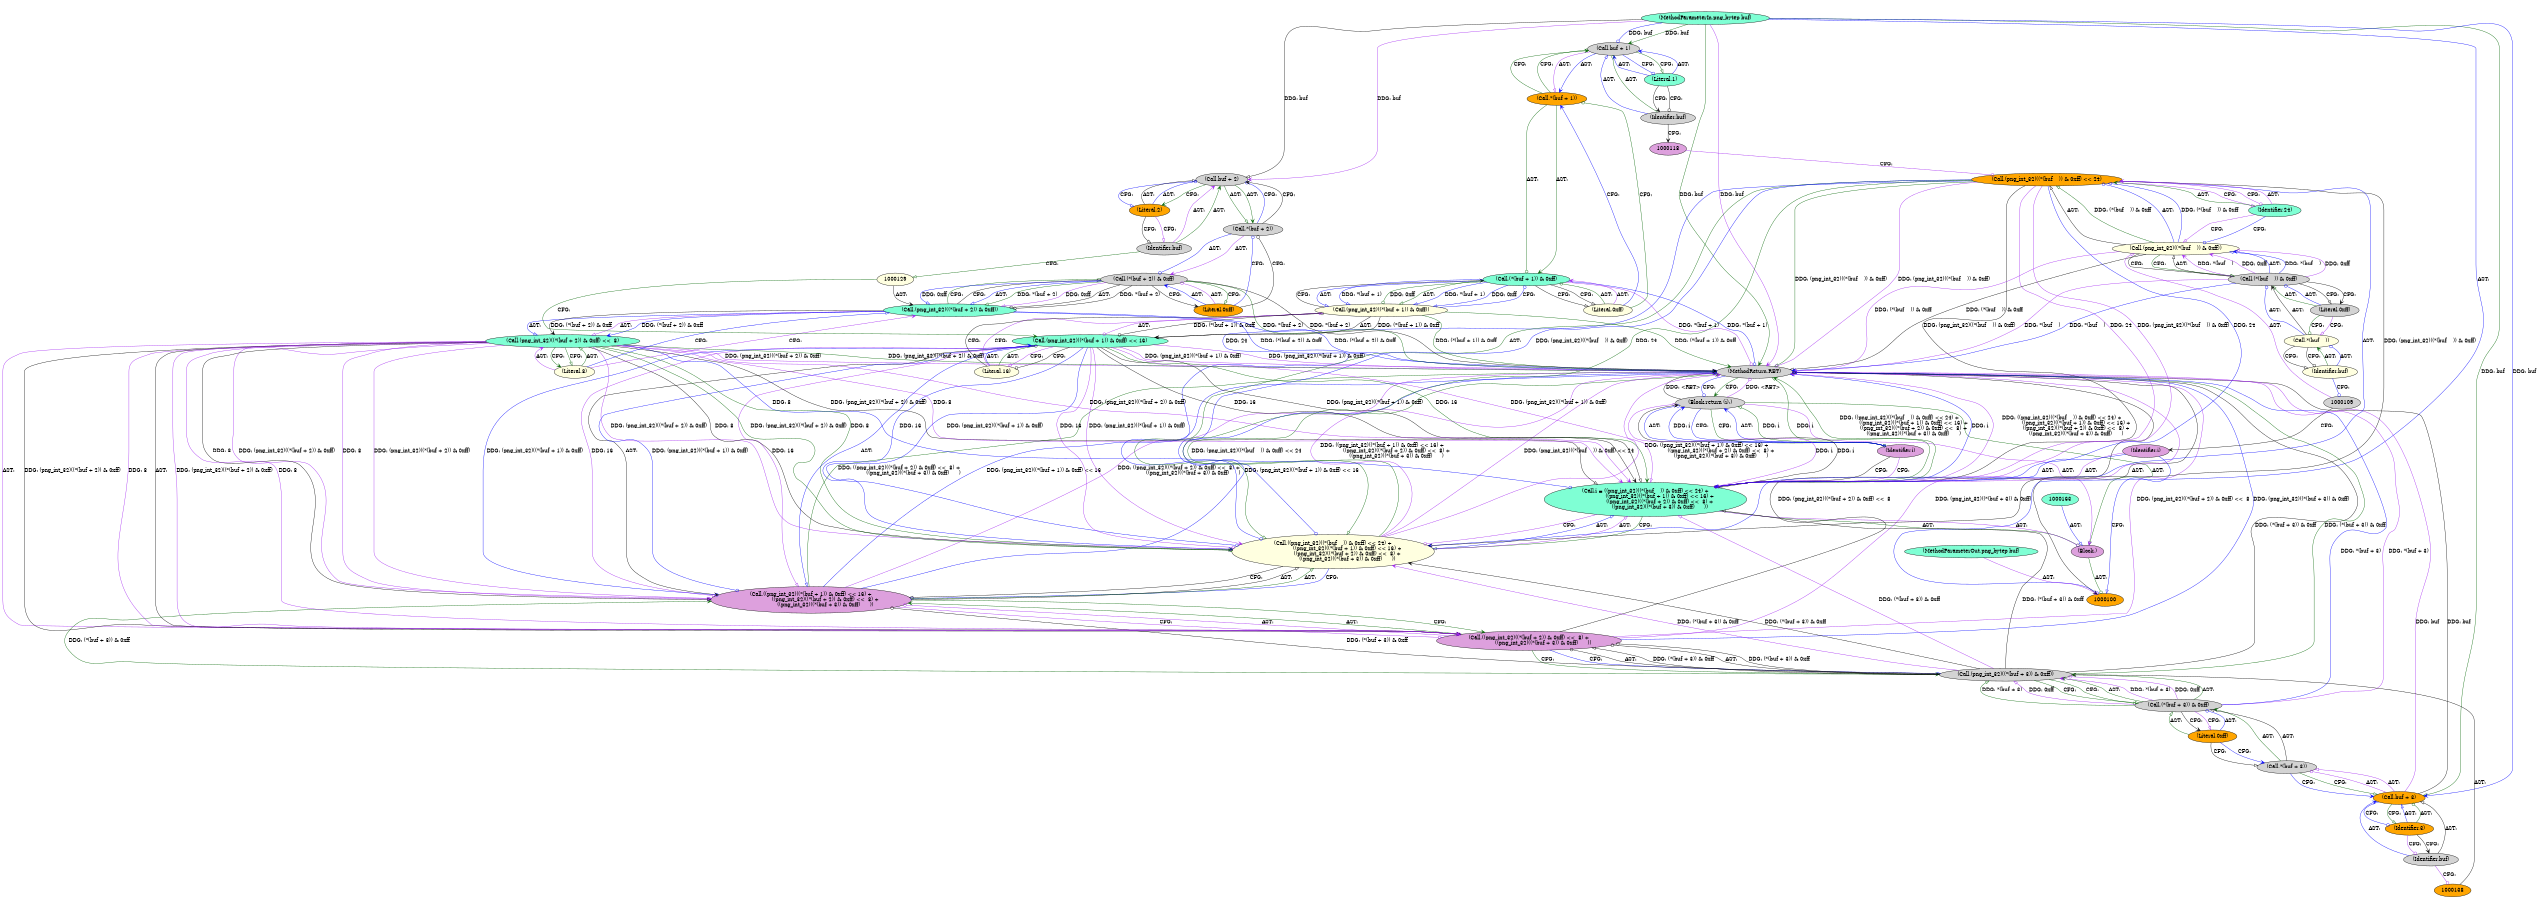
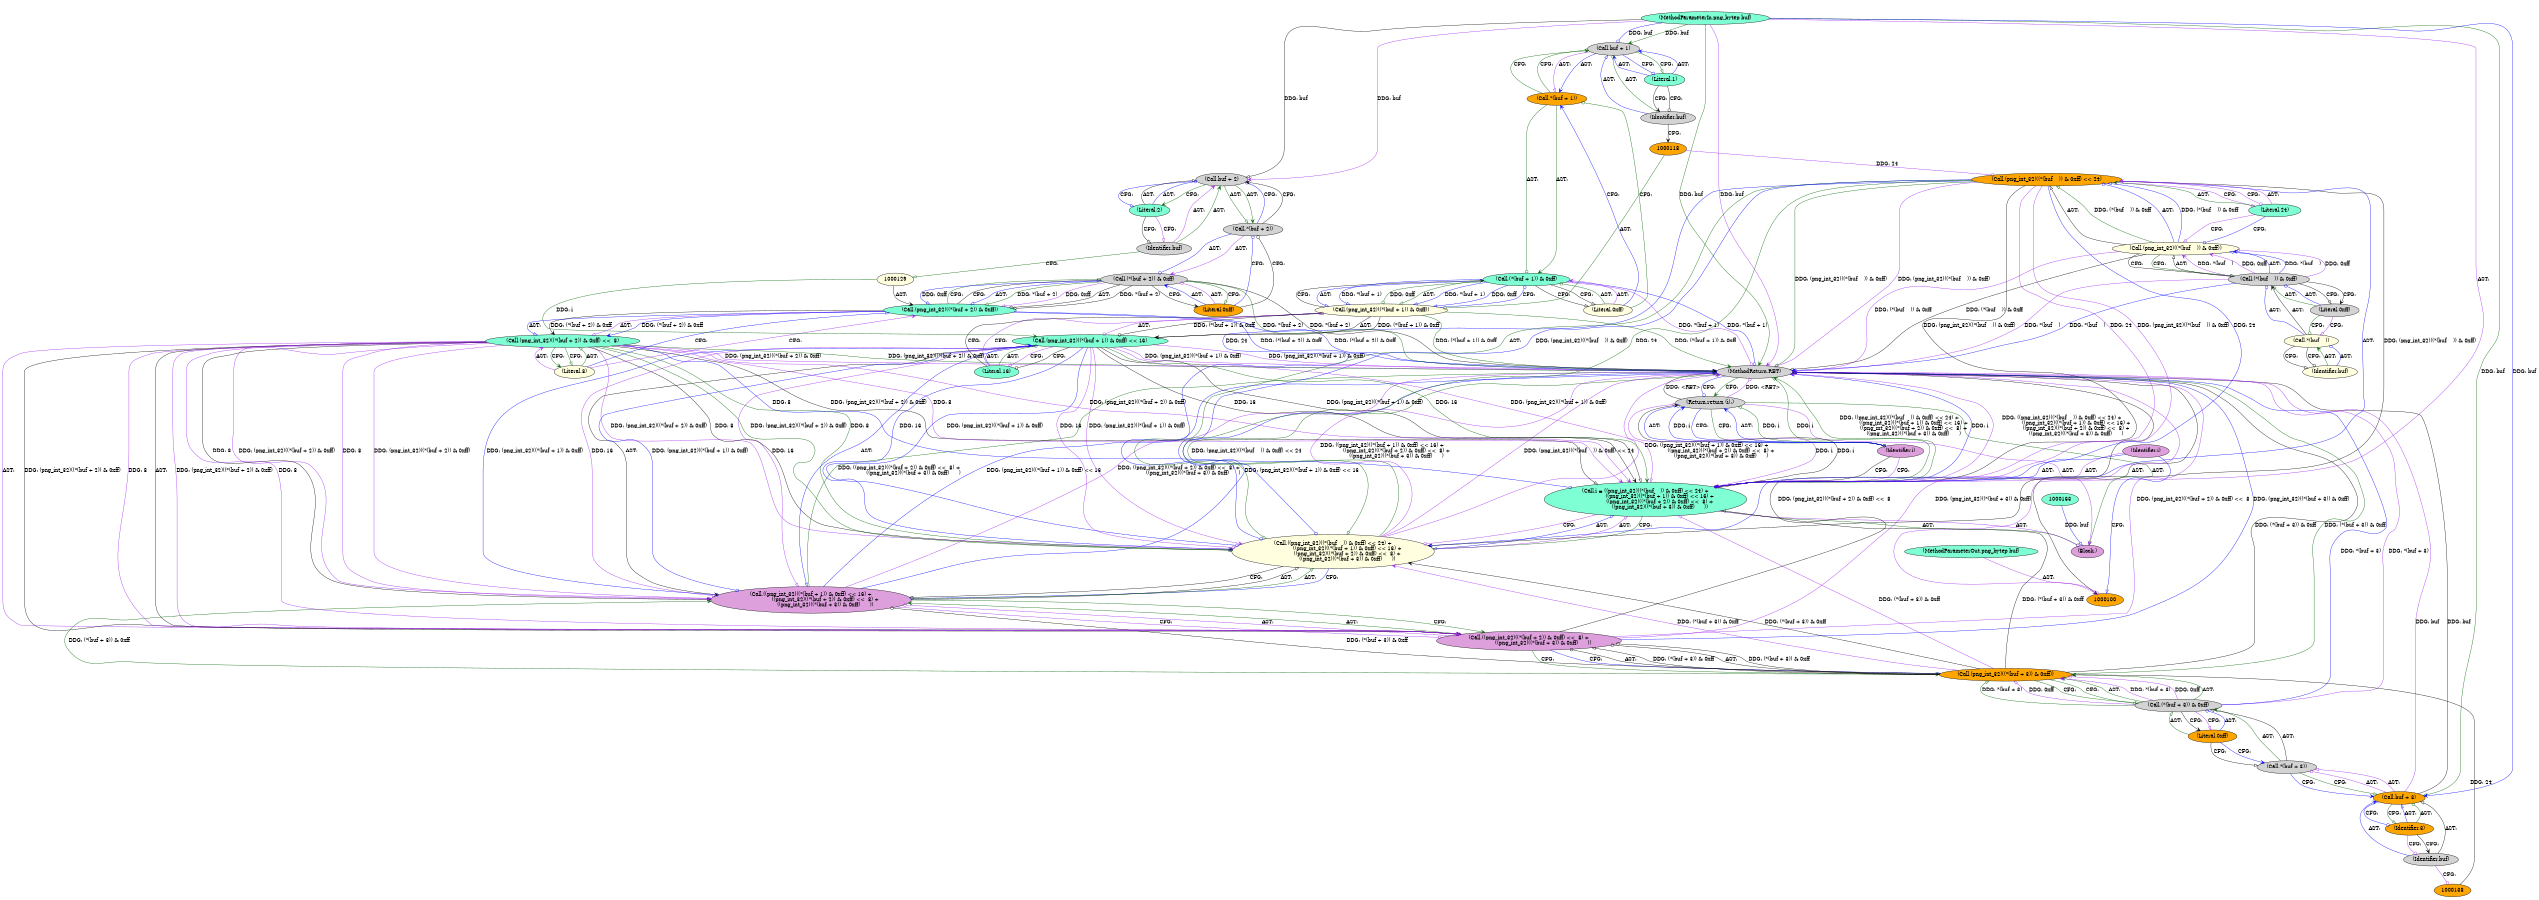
(1668, 149) -> (1668, 149)
(1887, 164) -> (1887, 164)
(1150, 210) -> (1150, 210)
(2275, 210) -> (2275, 210)
none -> (1583, 277)
(2478, 288) -> (2478, 288)
(565, 310) -> (565, 310)
(997, 372) -> (997, 372)
(1710, 403) -> (1710, 403)
(2342, 403) -> none
(2077, 525) -> (2077, 525)
(2093, 575) -> none
(2006, 675) -> (2006, 675)
(2481, 783) -> (2481, 783)
